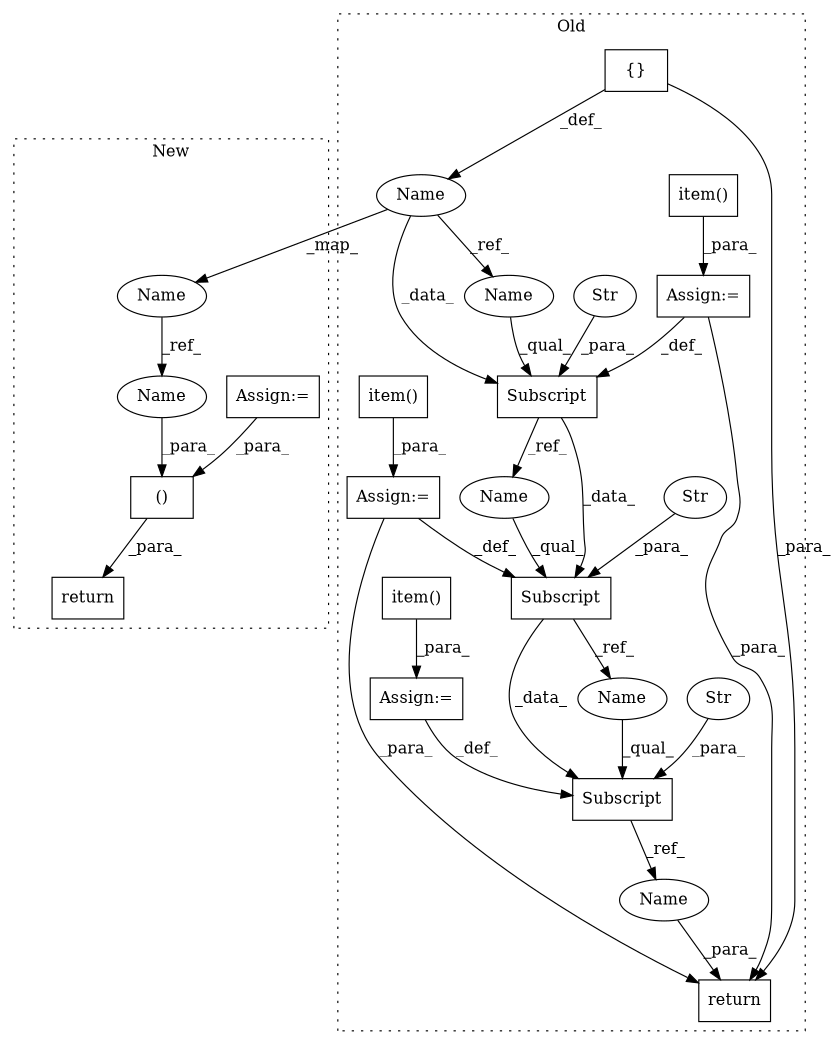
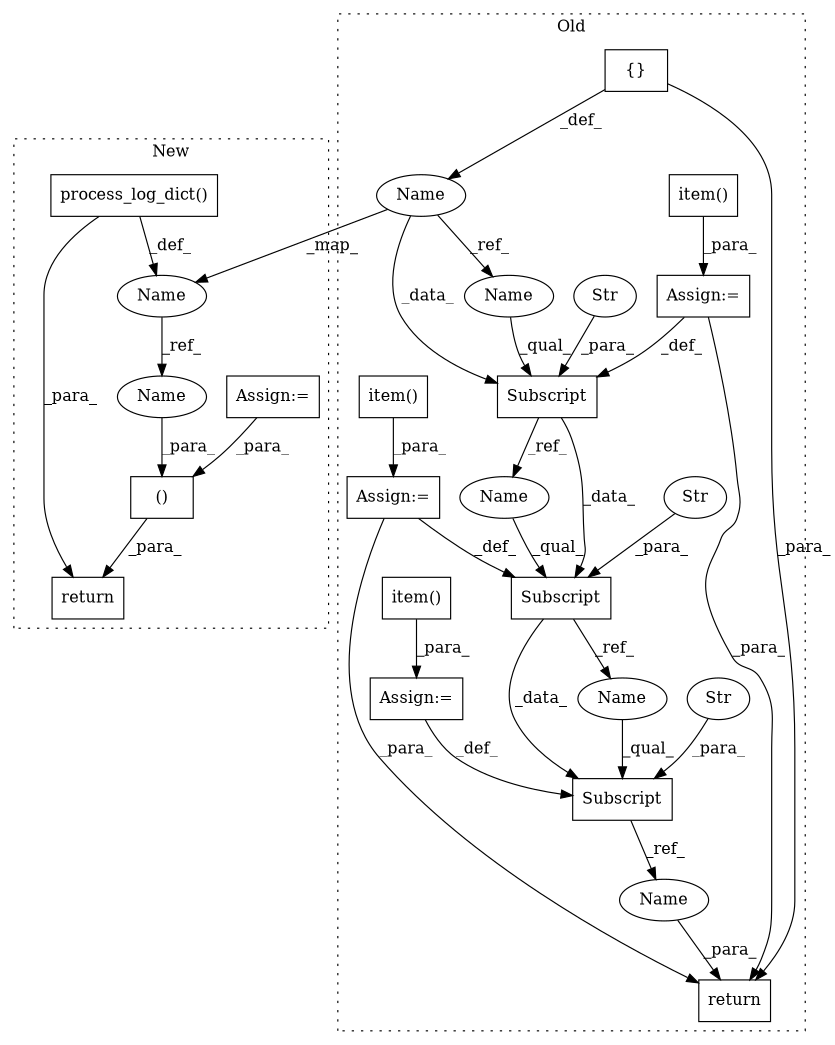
none -> (134, 196)
